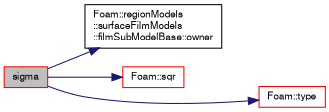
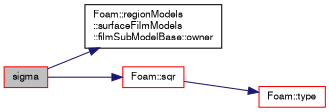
(147, 103) -> (216, 86)
